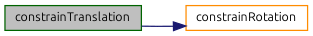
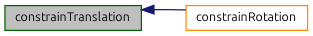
(157, 26) -> (170, 10)
